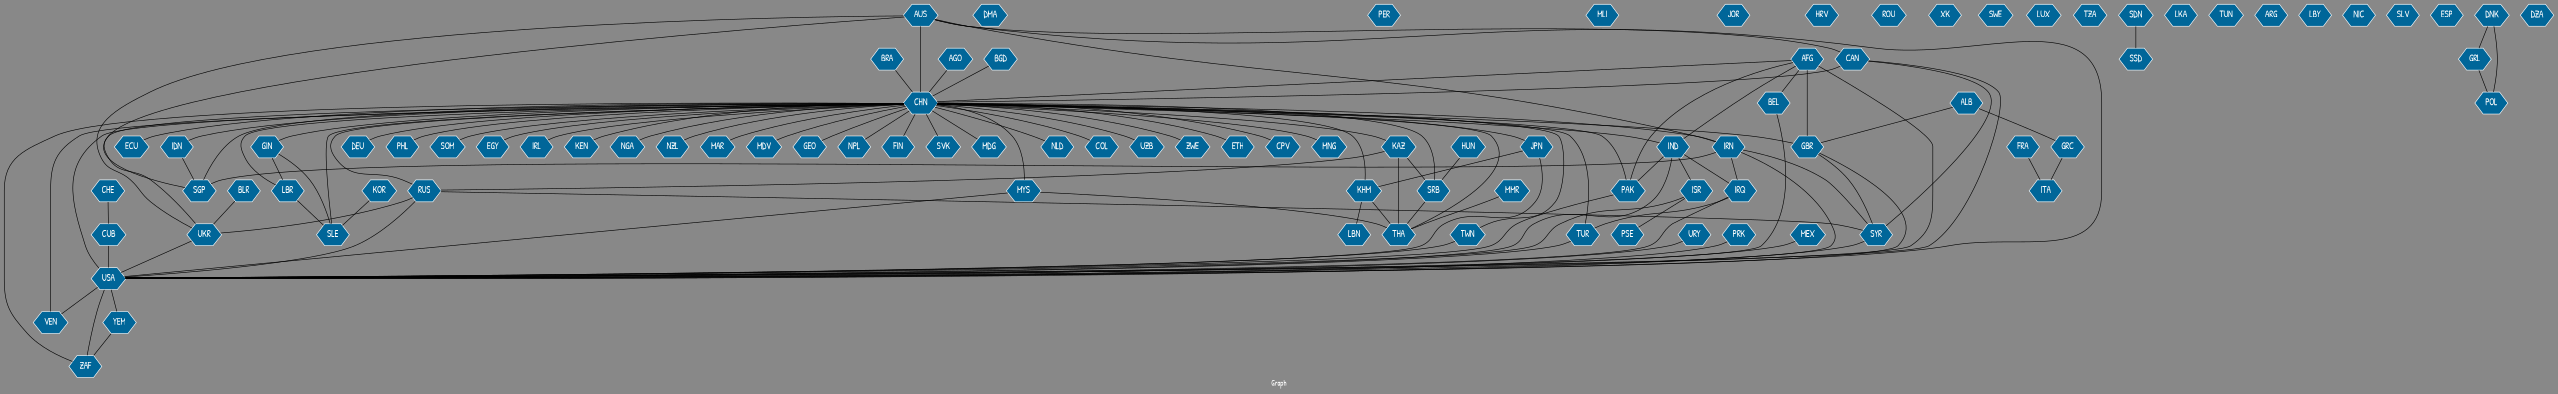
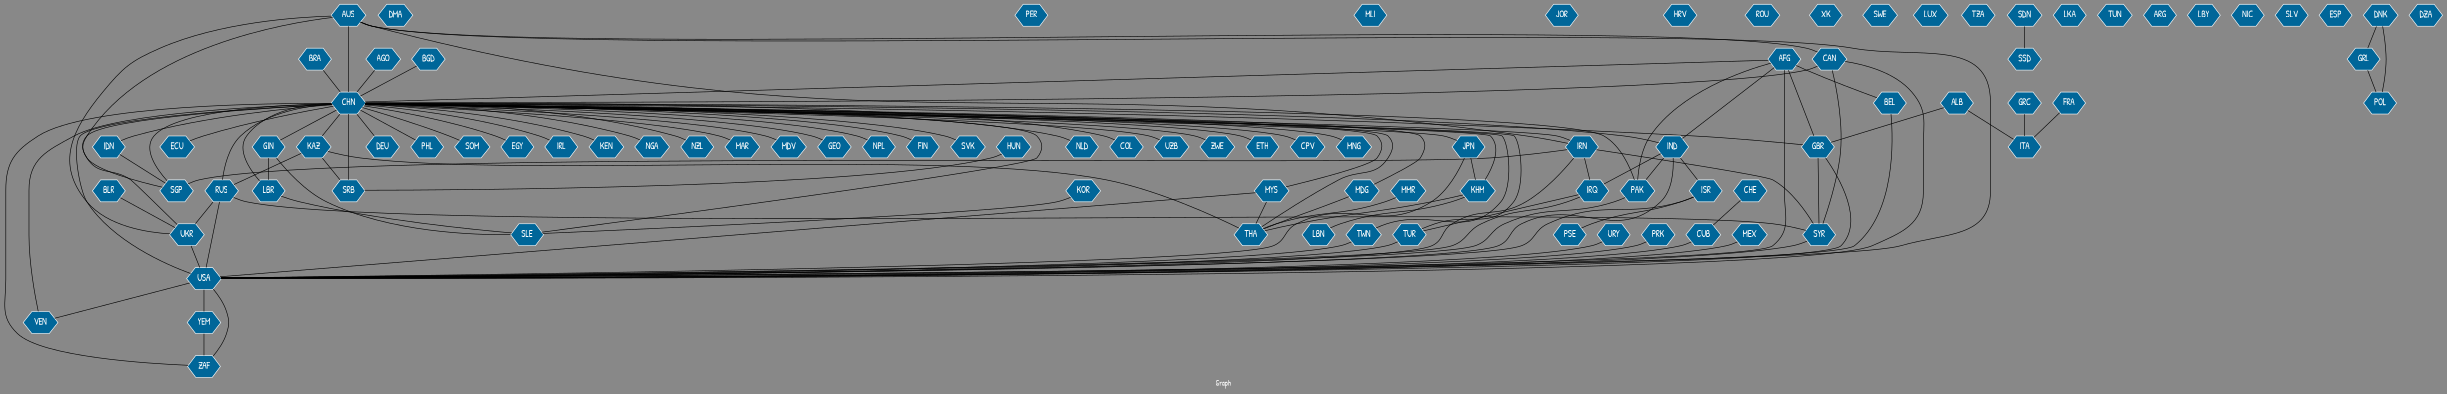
(2017, 124) -> (1994, 127)
(1414, 215) -> (1306, 213)
